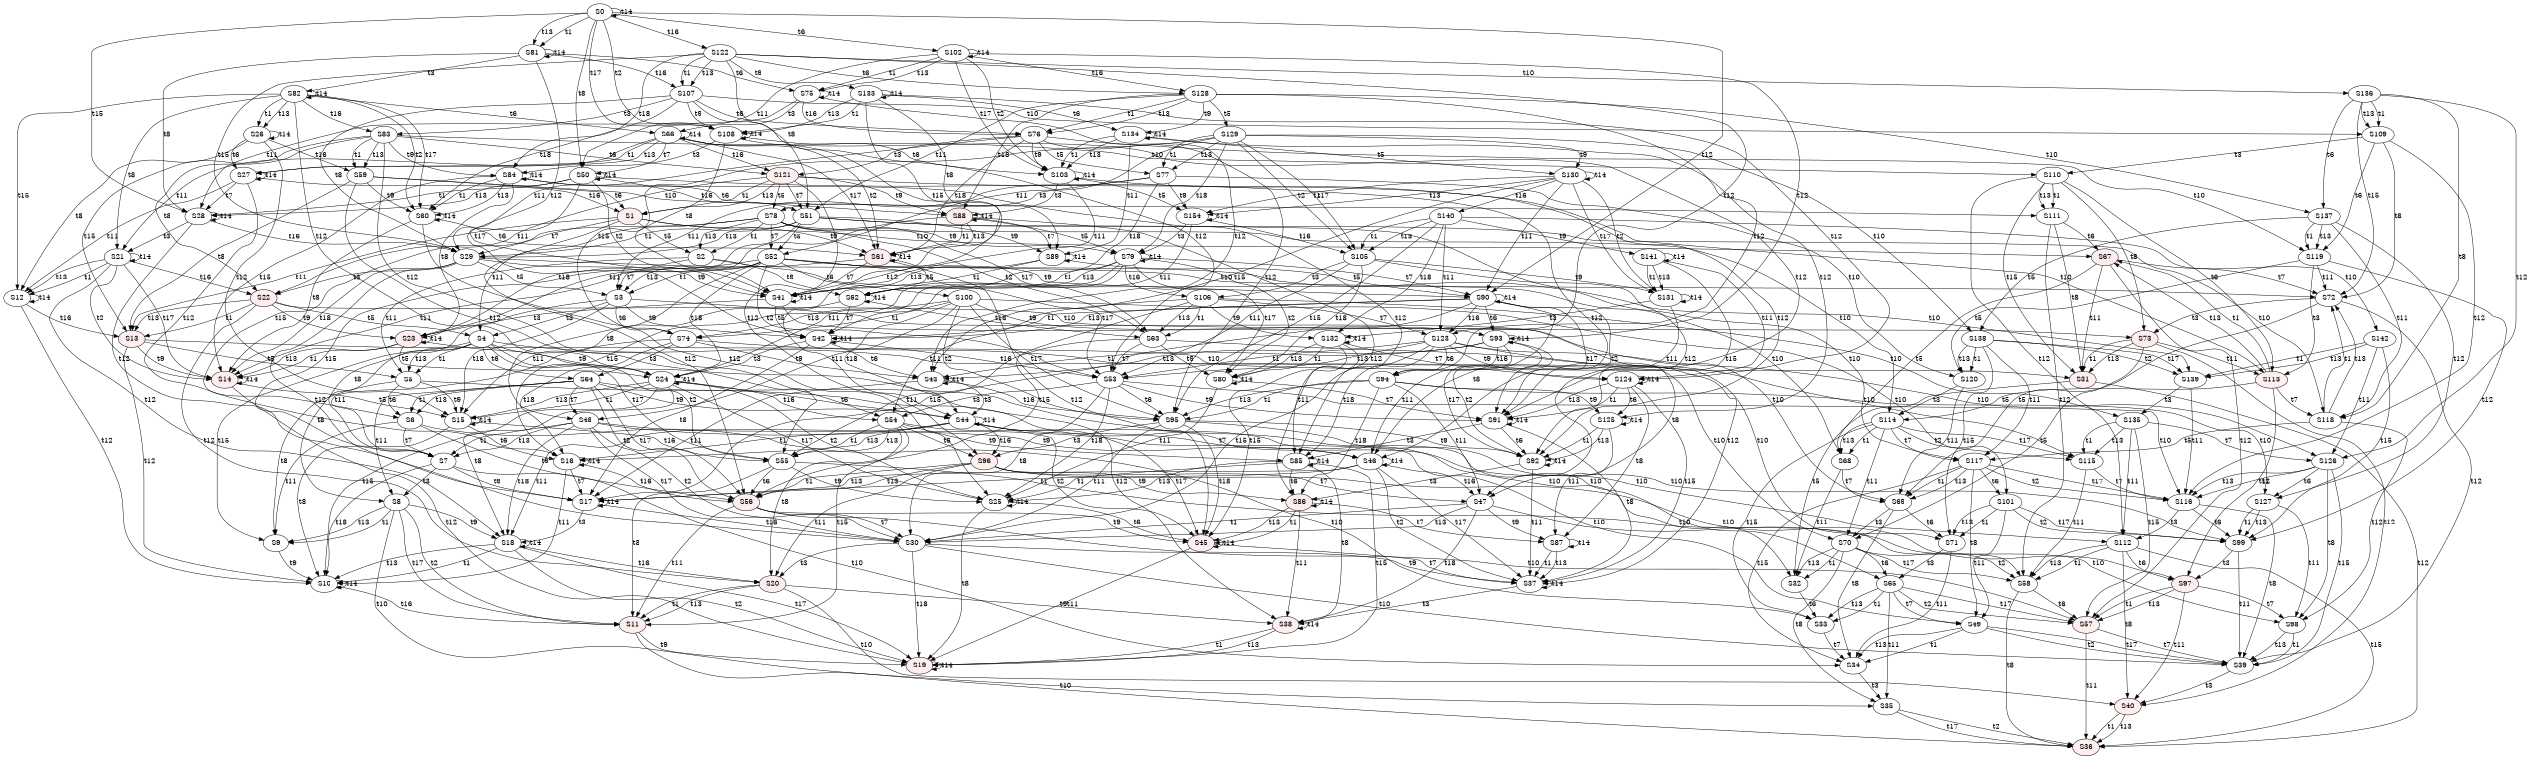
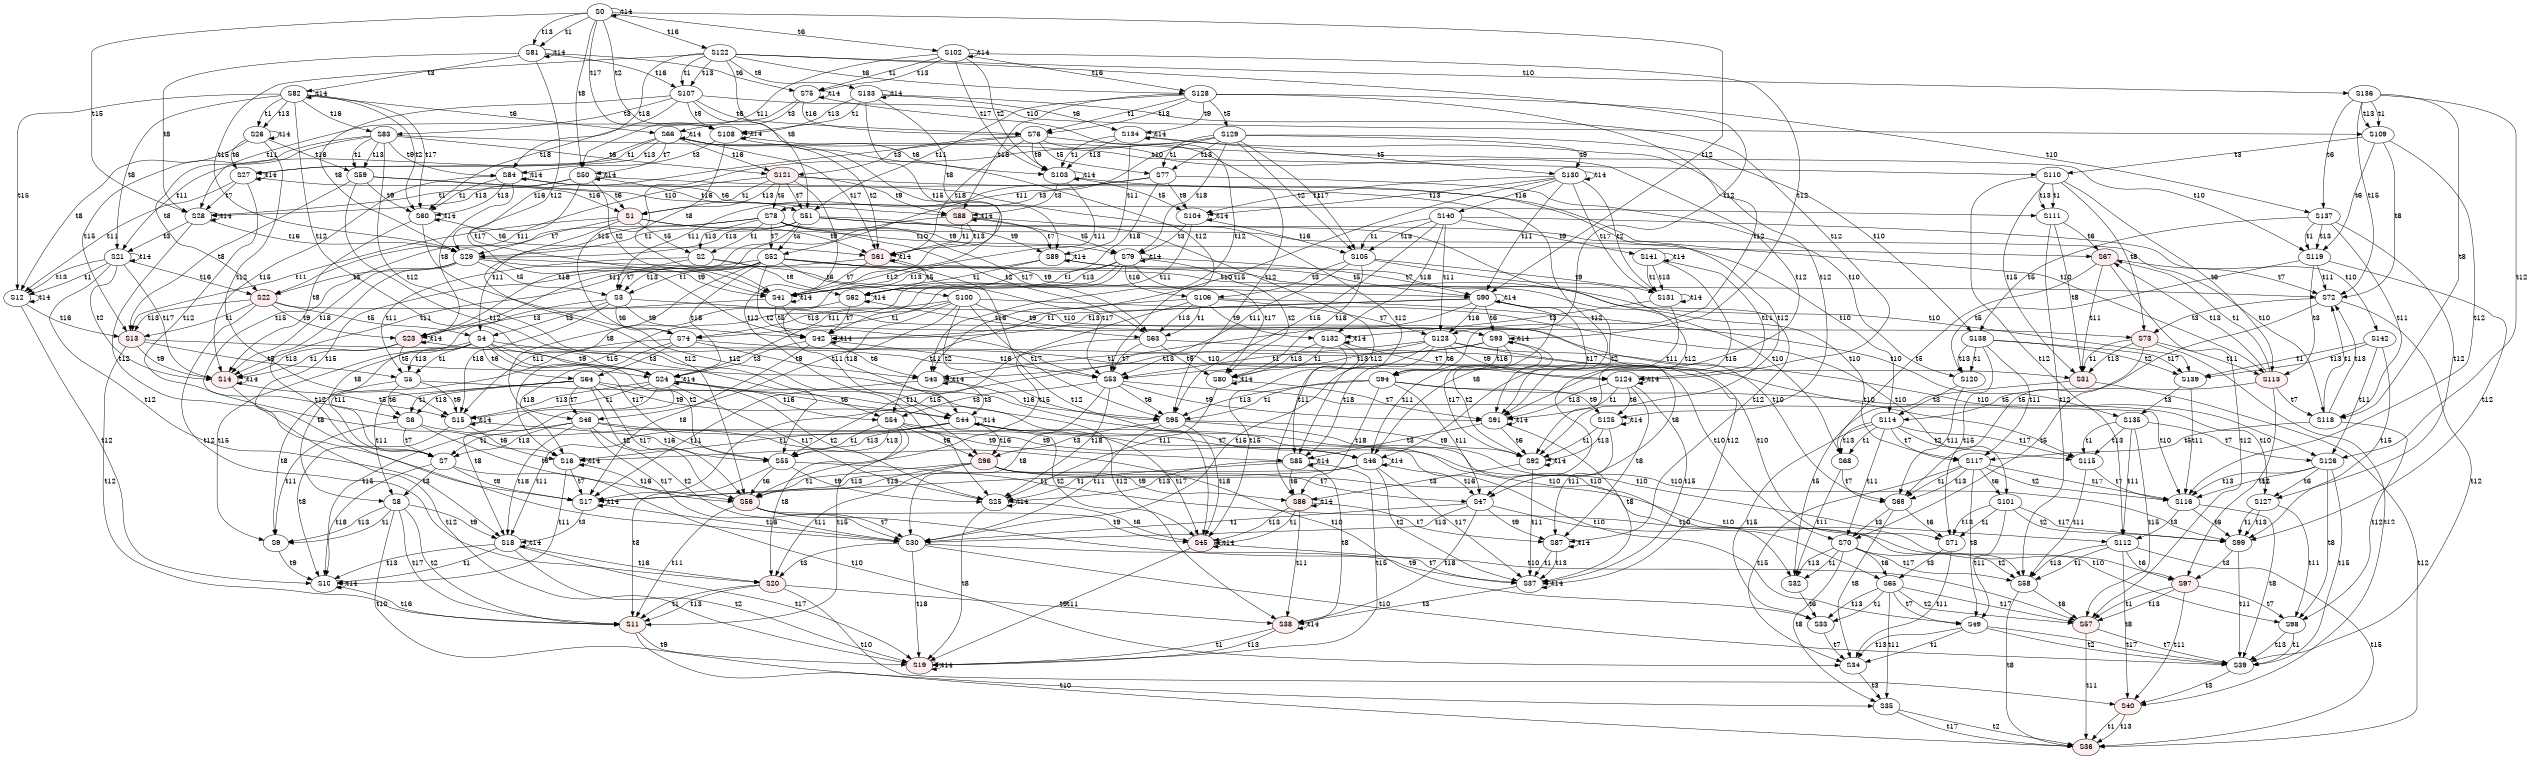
(540, 196) -> (540, 196)
(1192, 216) -> (1192, 216)
none -> (1693, 308)
(144, 528) -> (259, 588)
